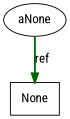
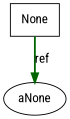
(35, 55) -> (35, 55)
